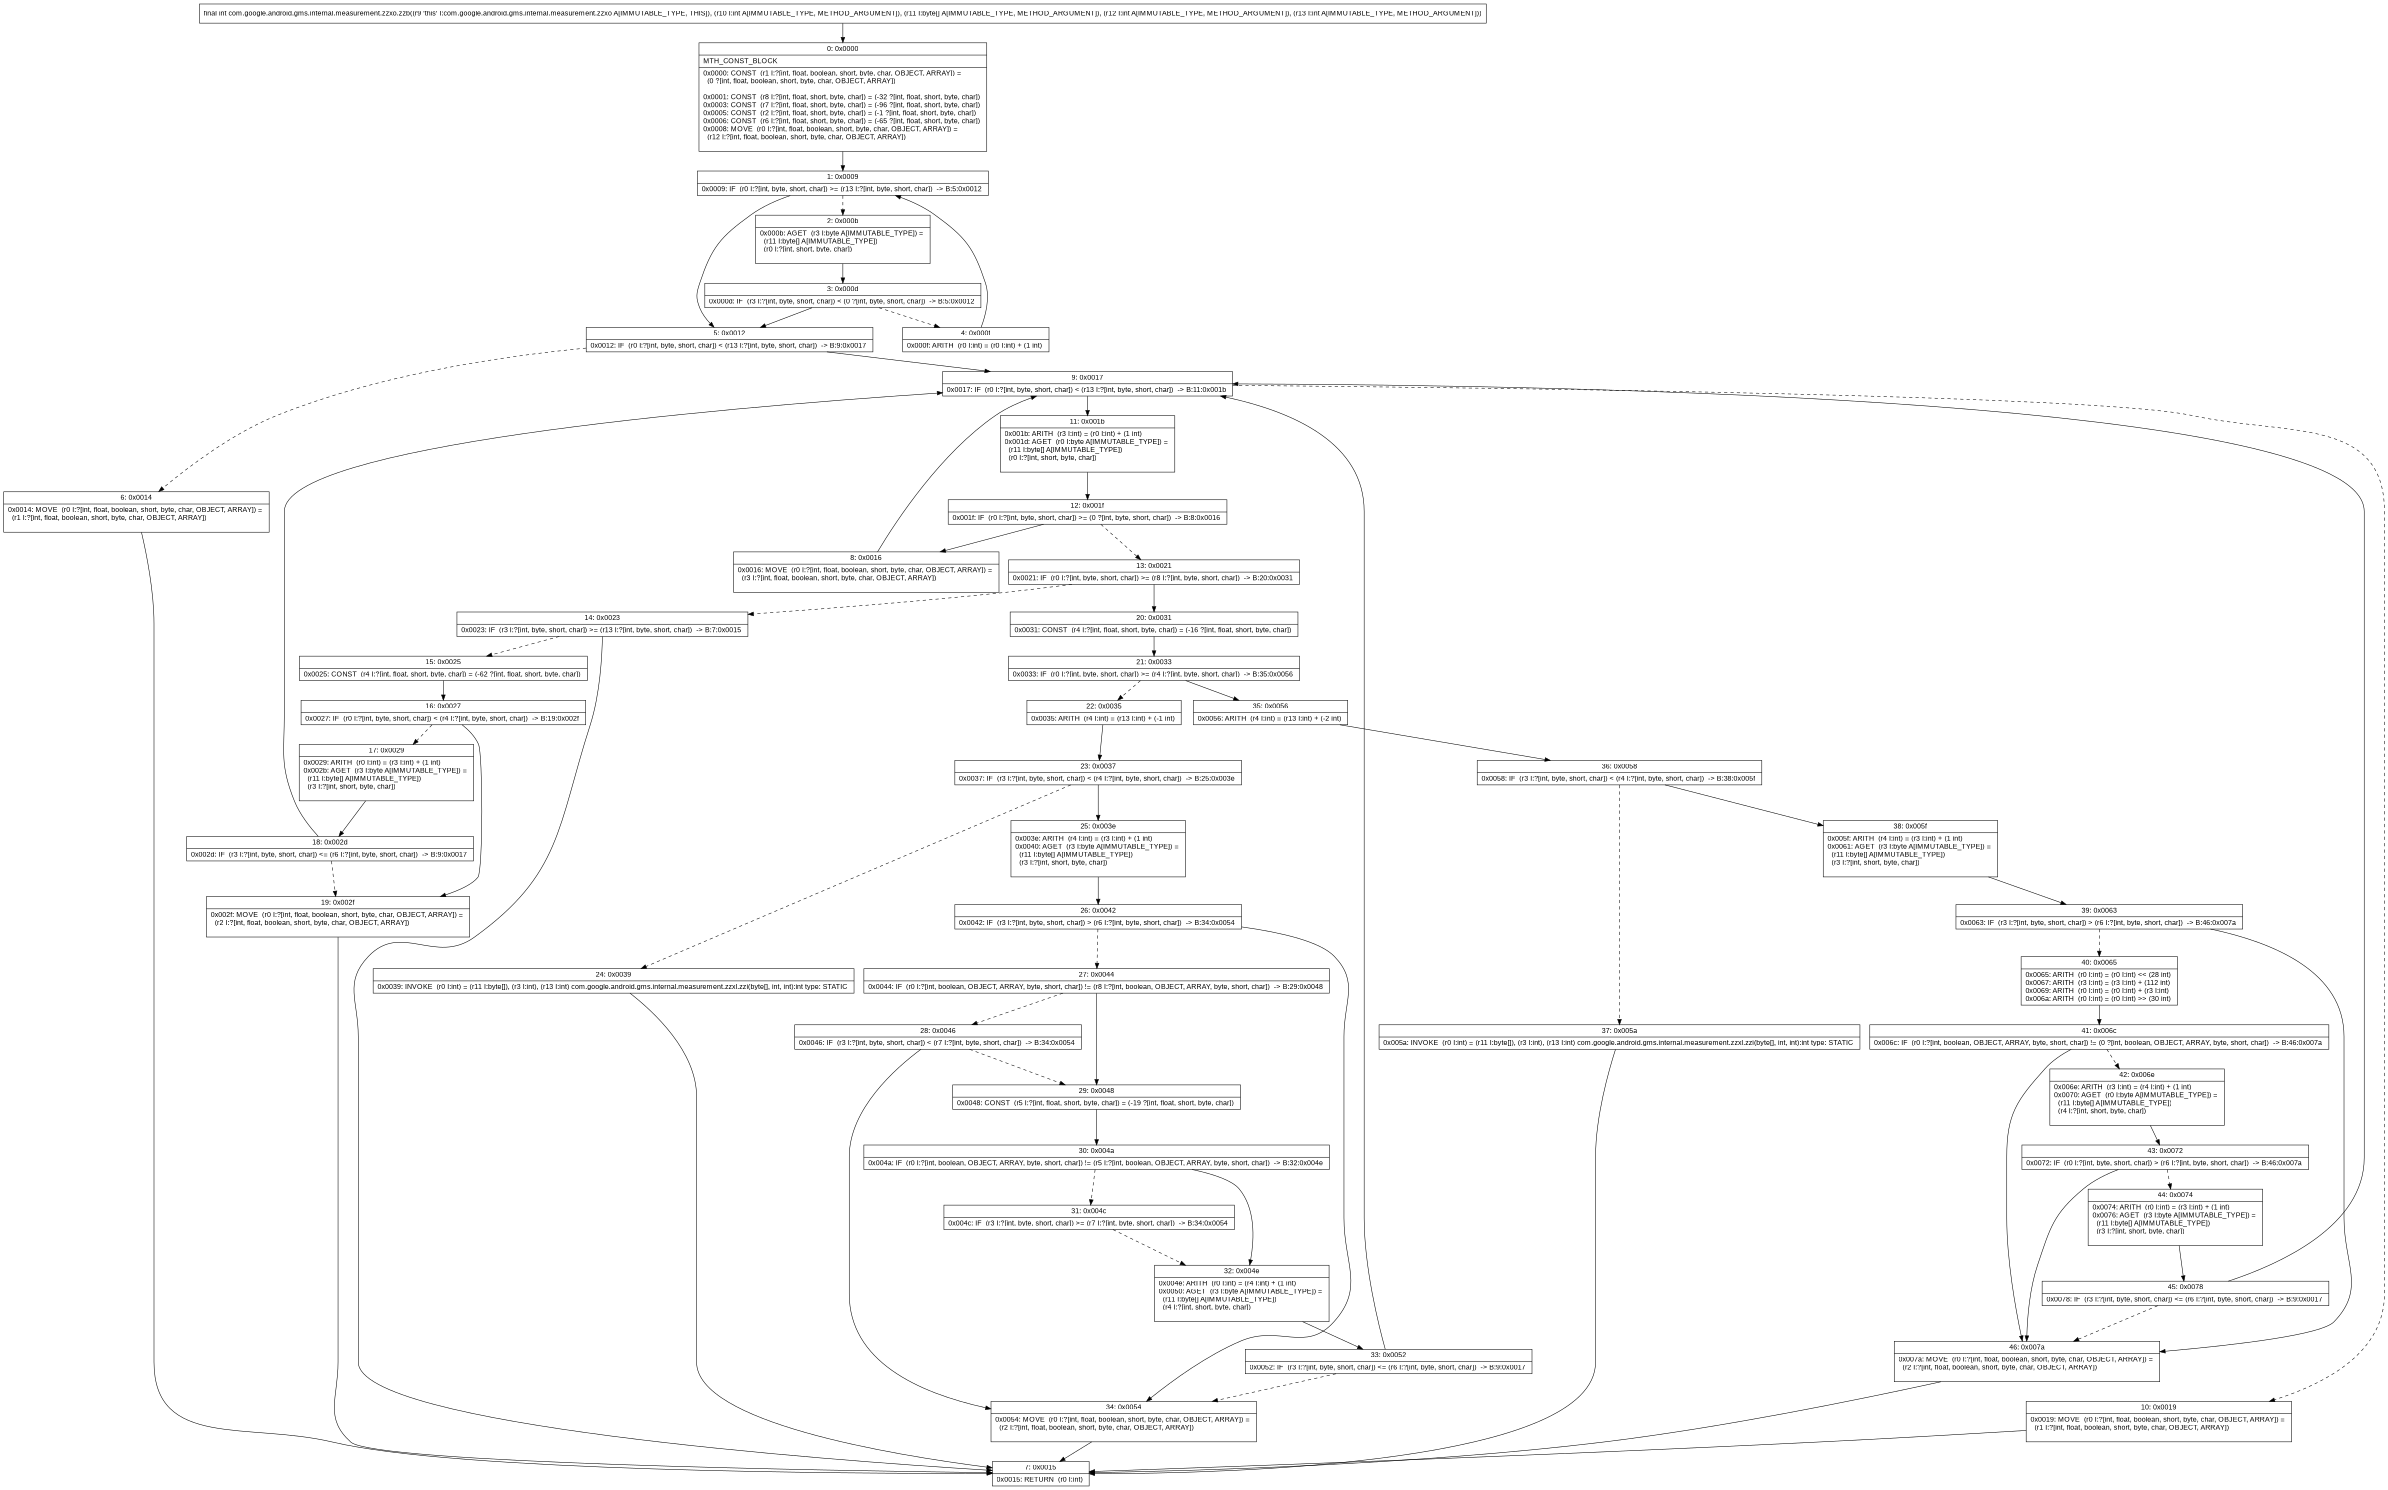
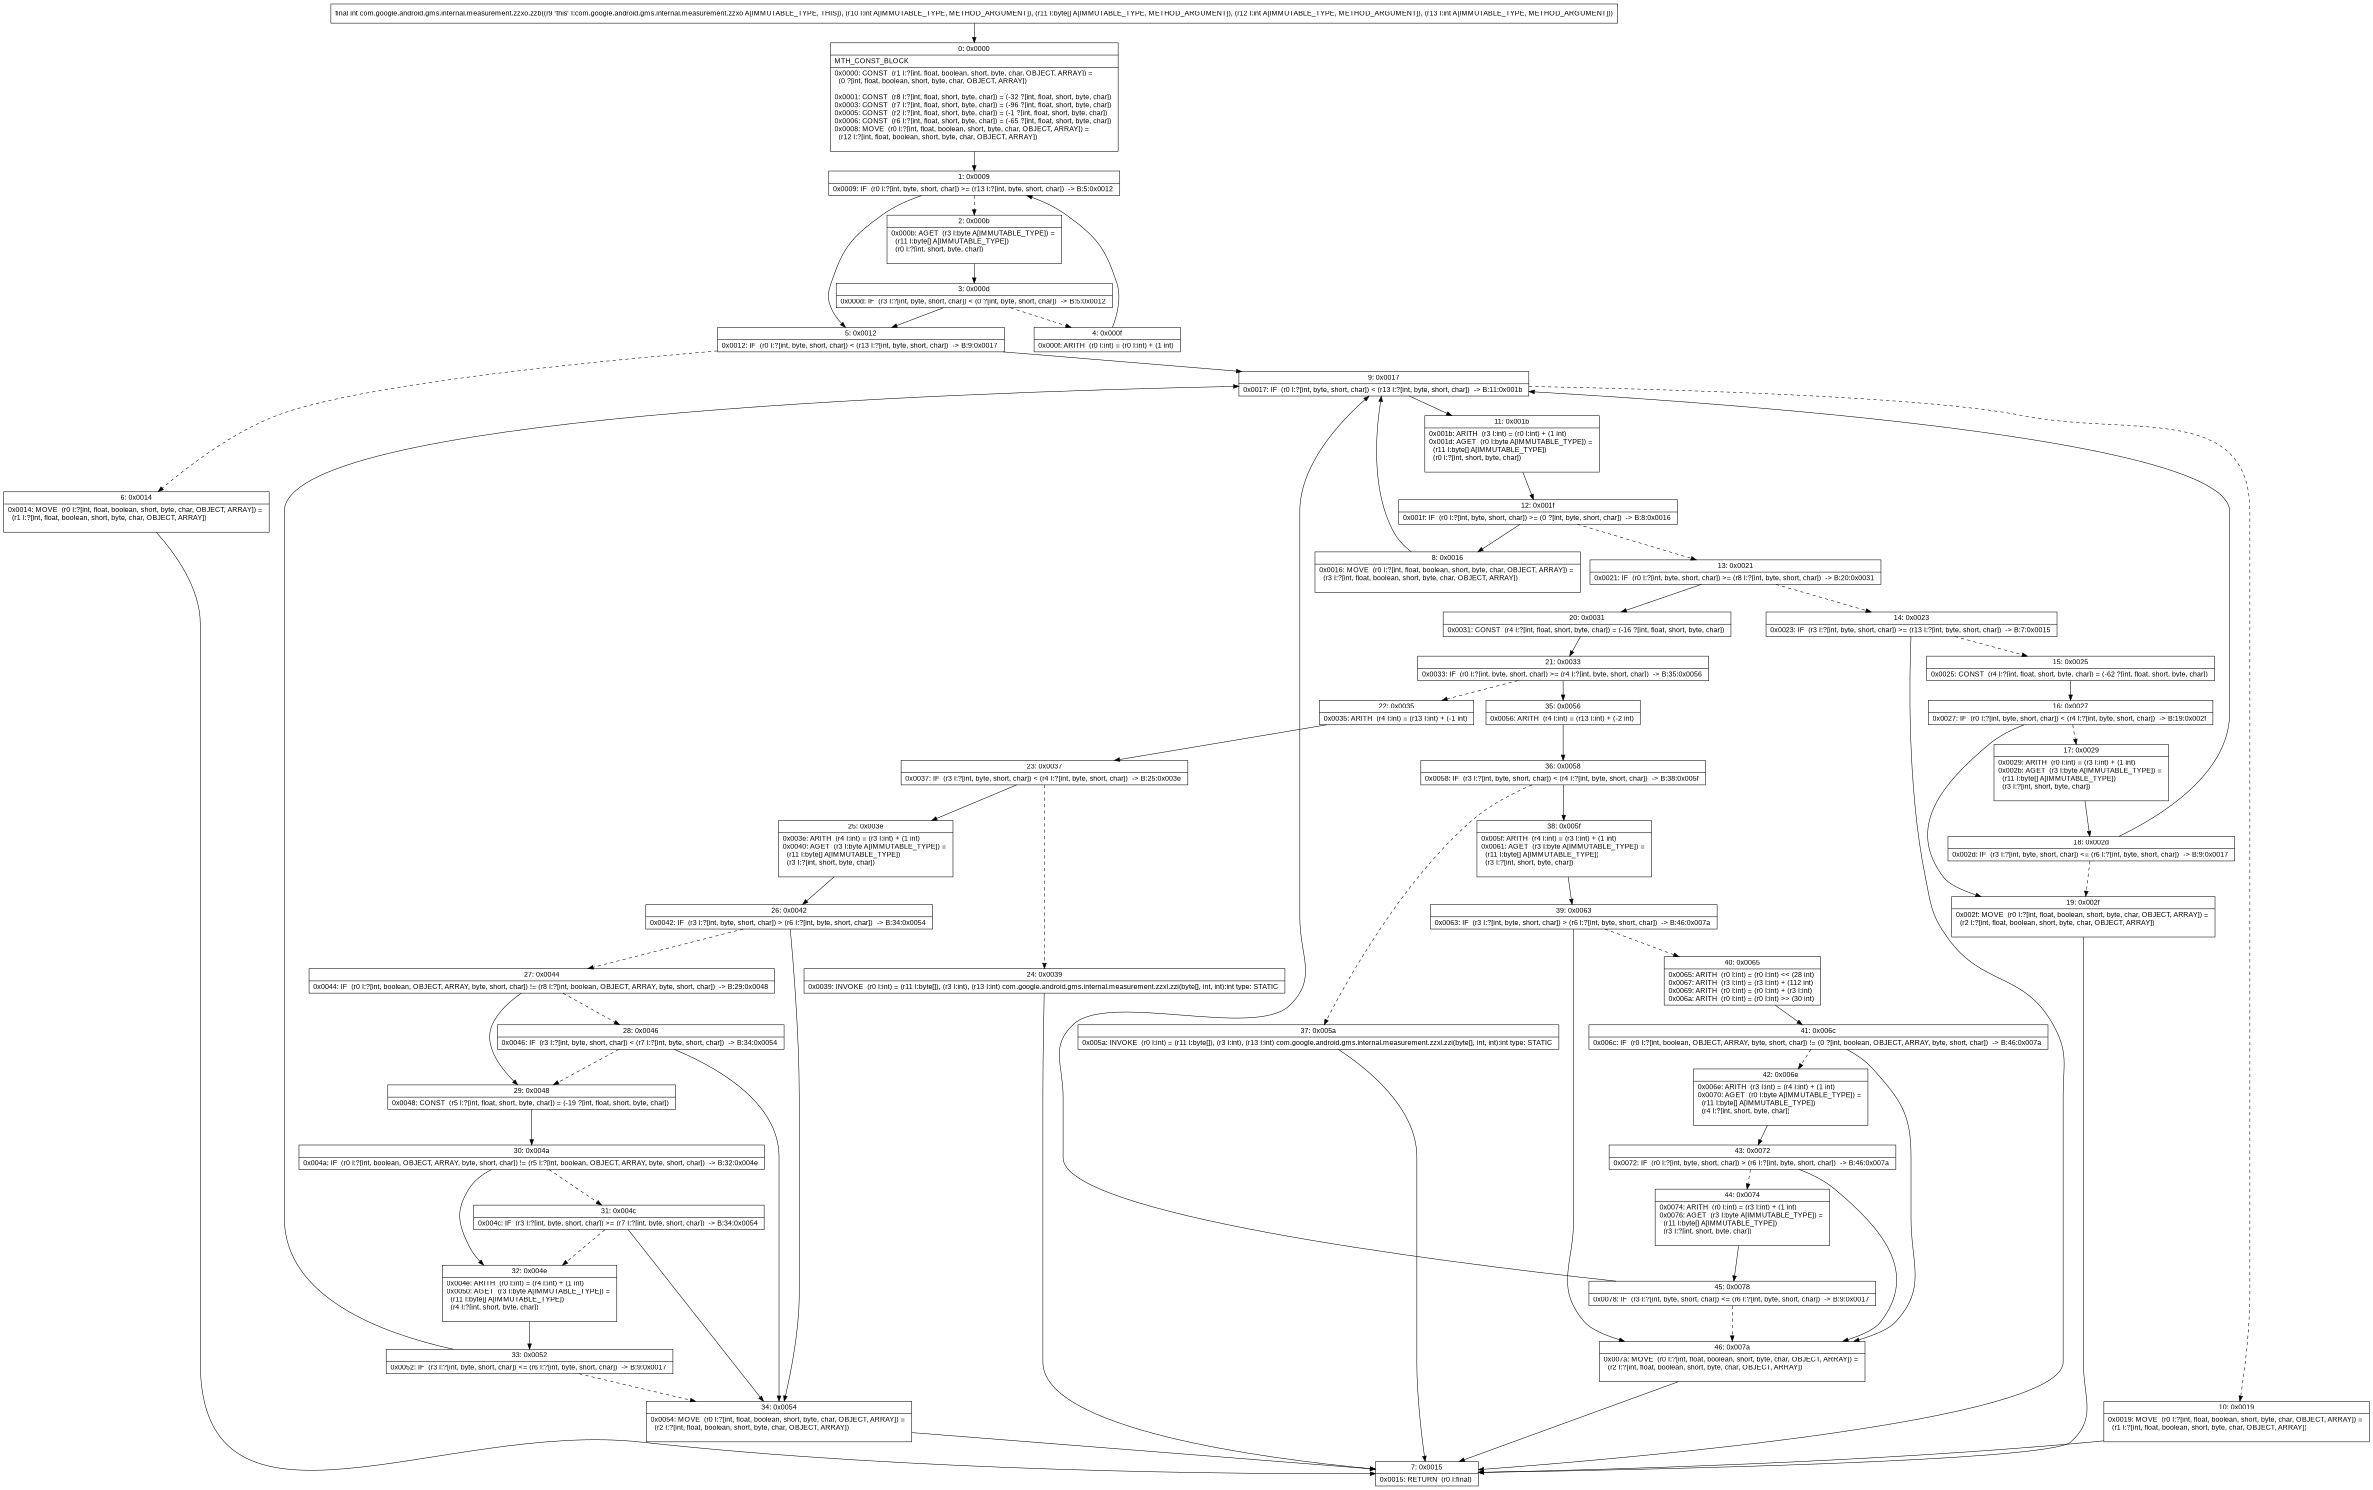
none -> (694, 1313)
(1041, 1480) -> (1427, 1480)
